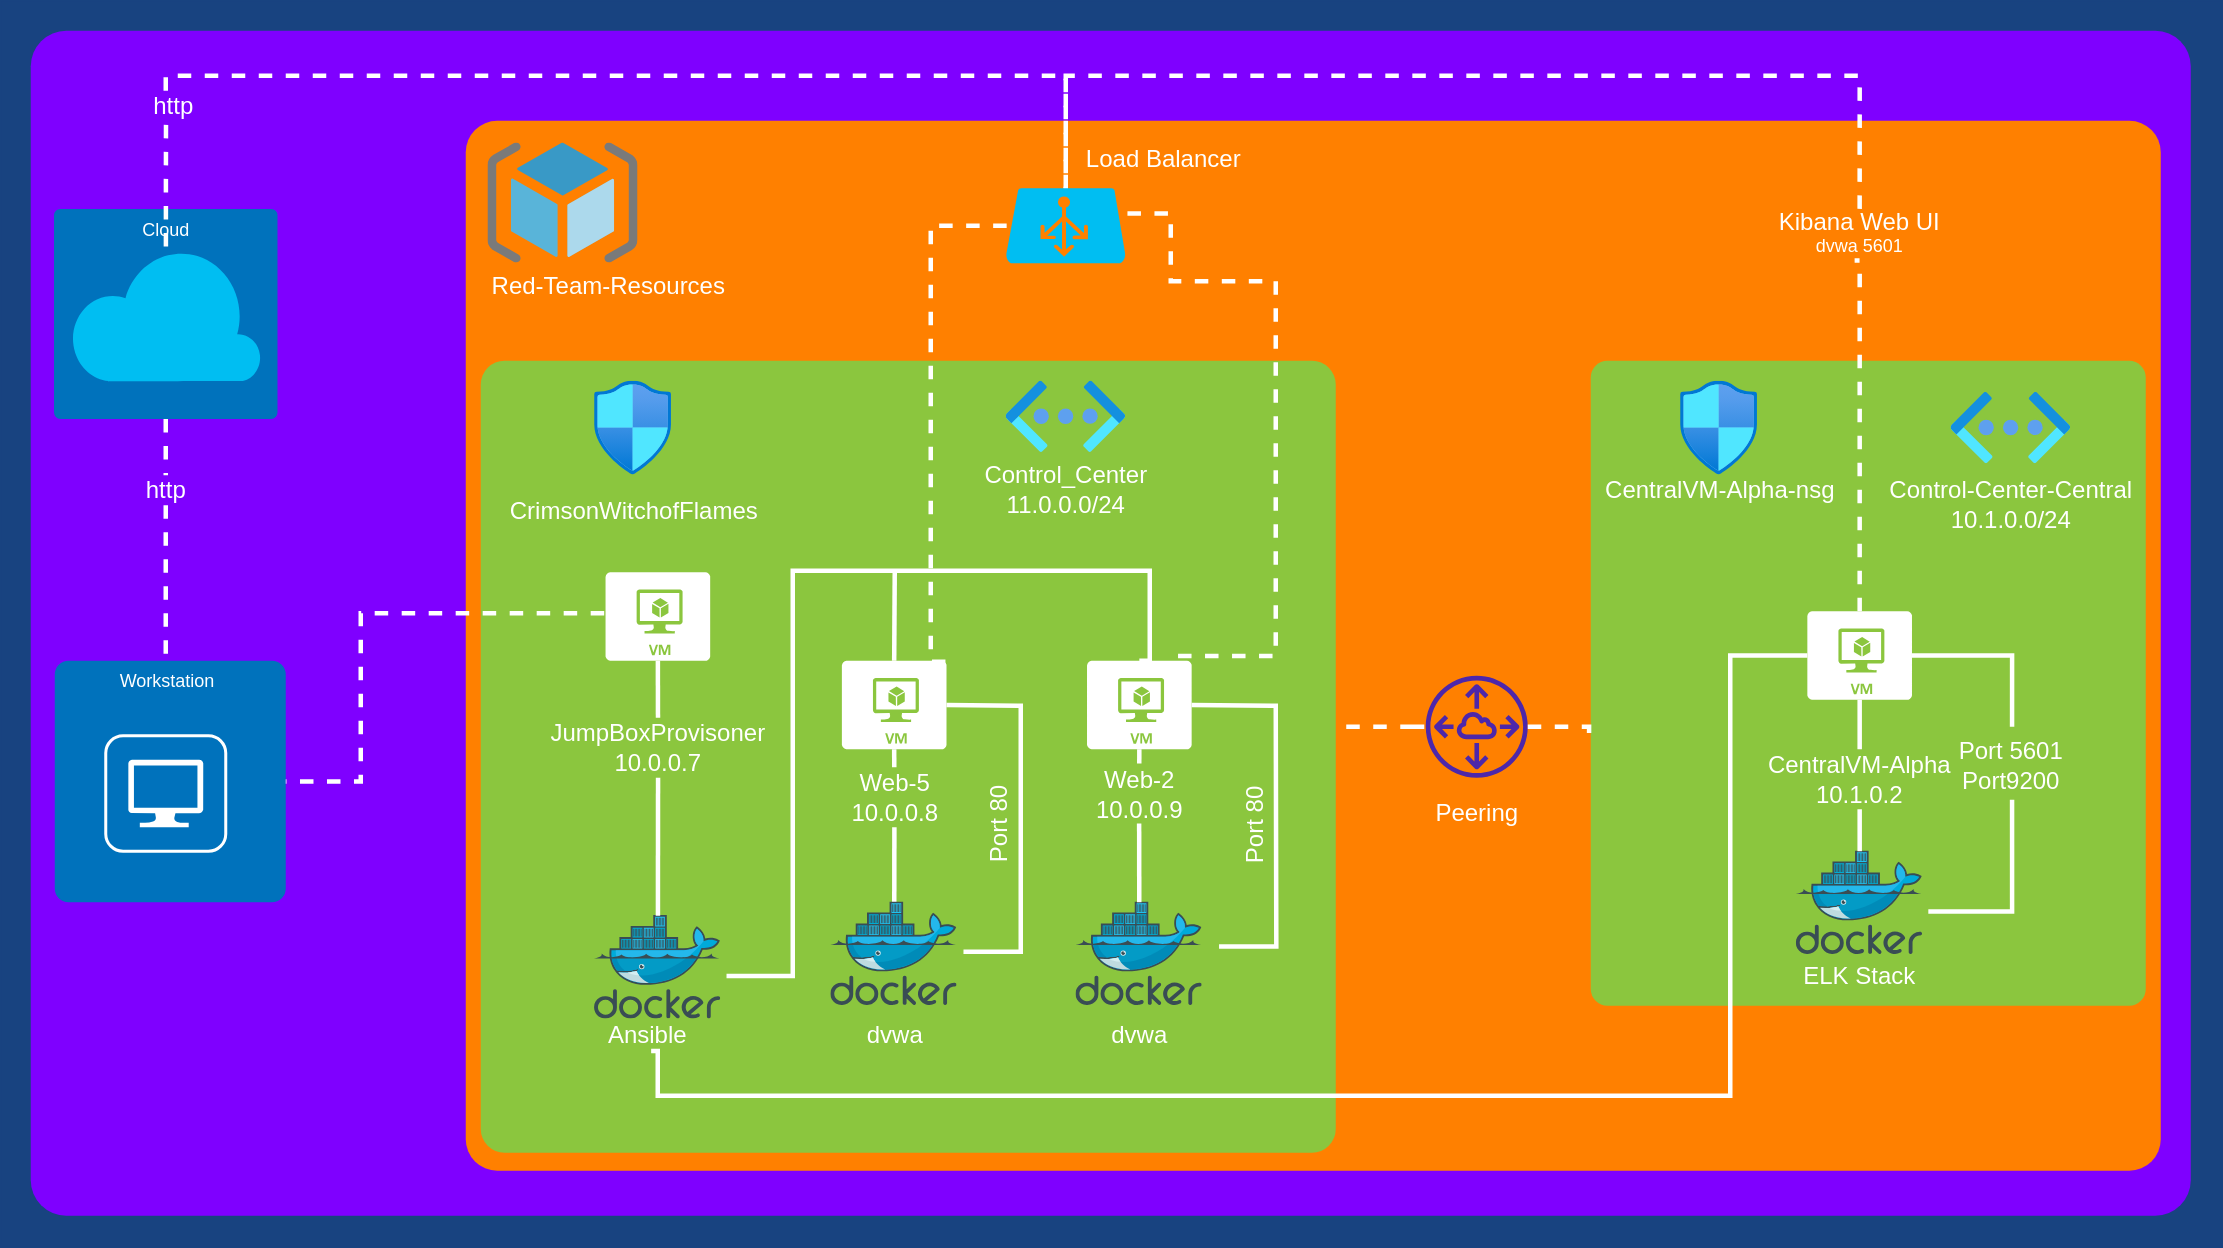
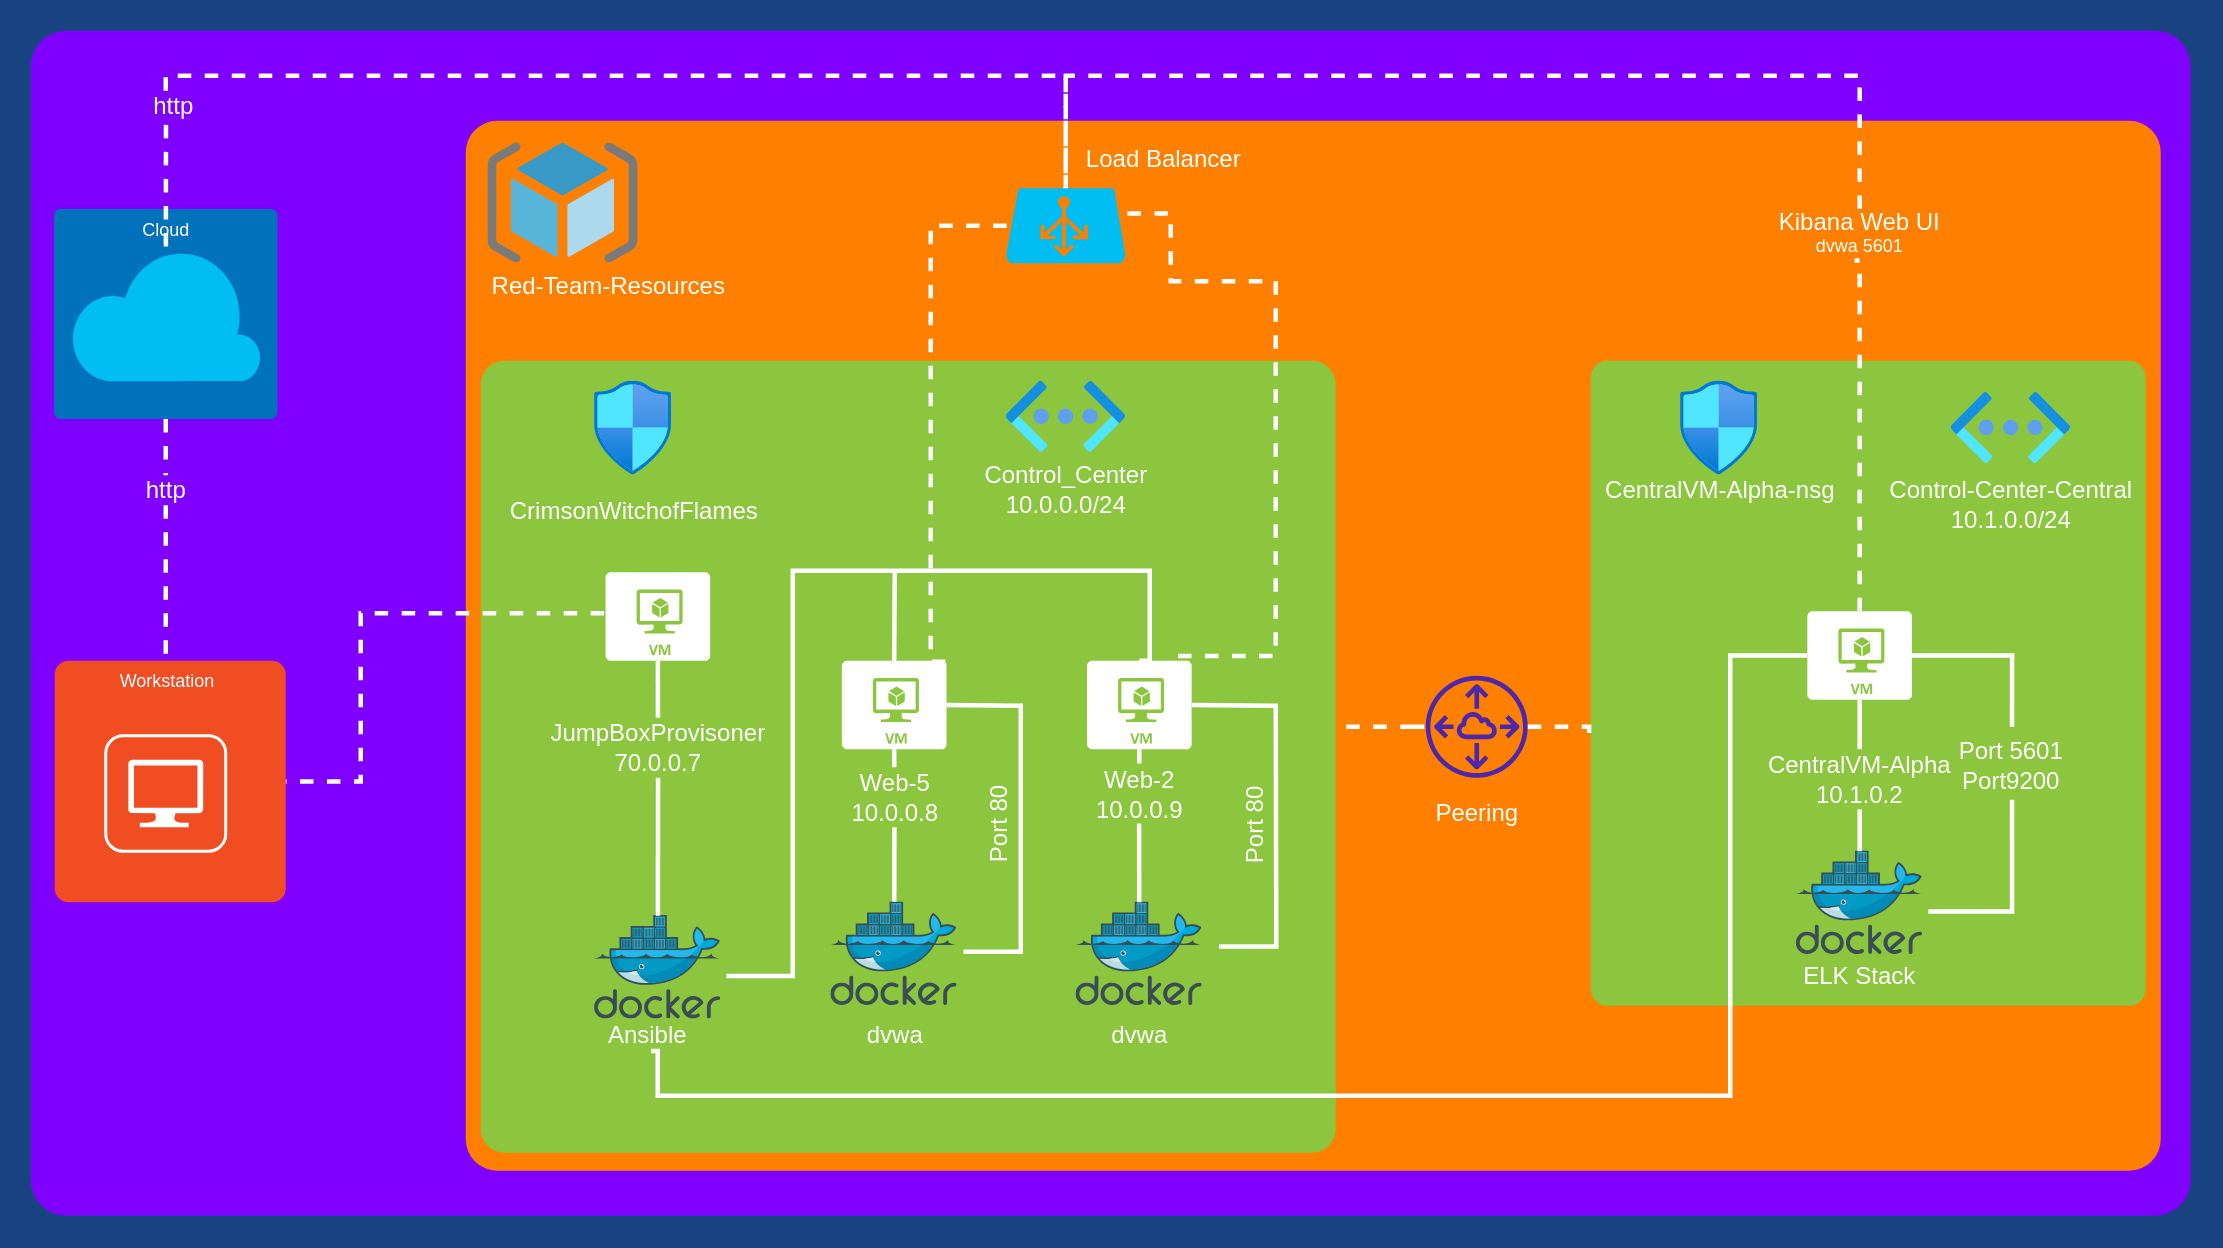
(1067, 490) -> (1067, 490)
(170, 682) -> (170, 682)
(659, 748) -> (659, 748)
